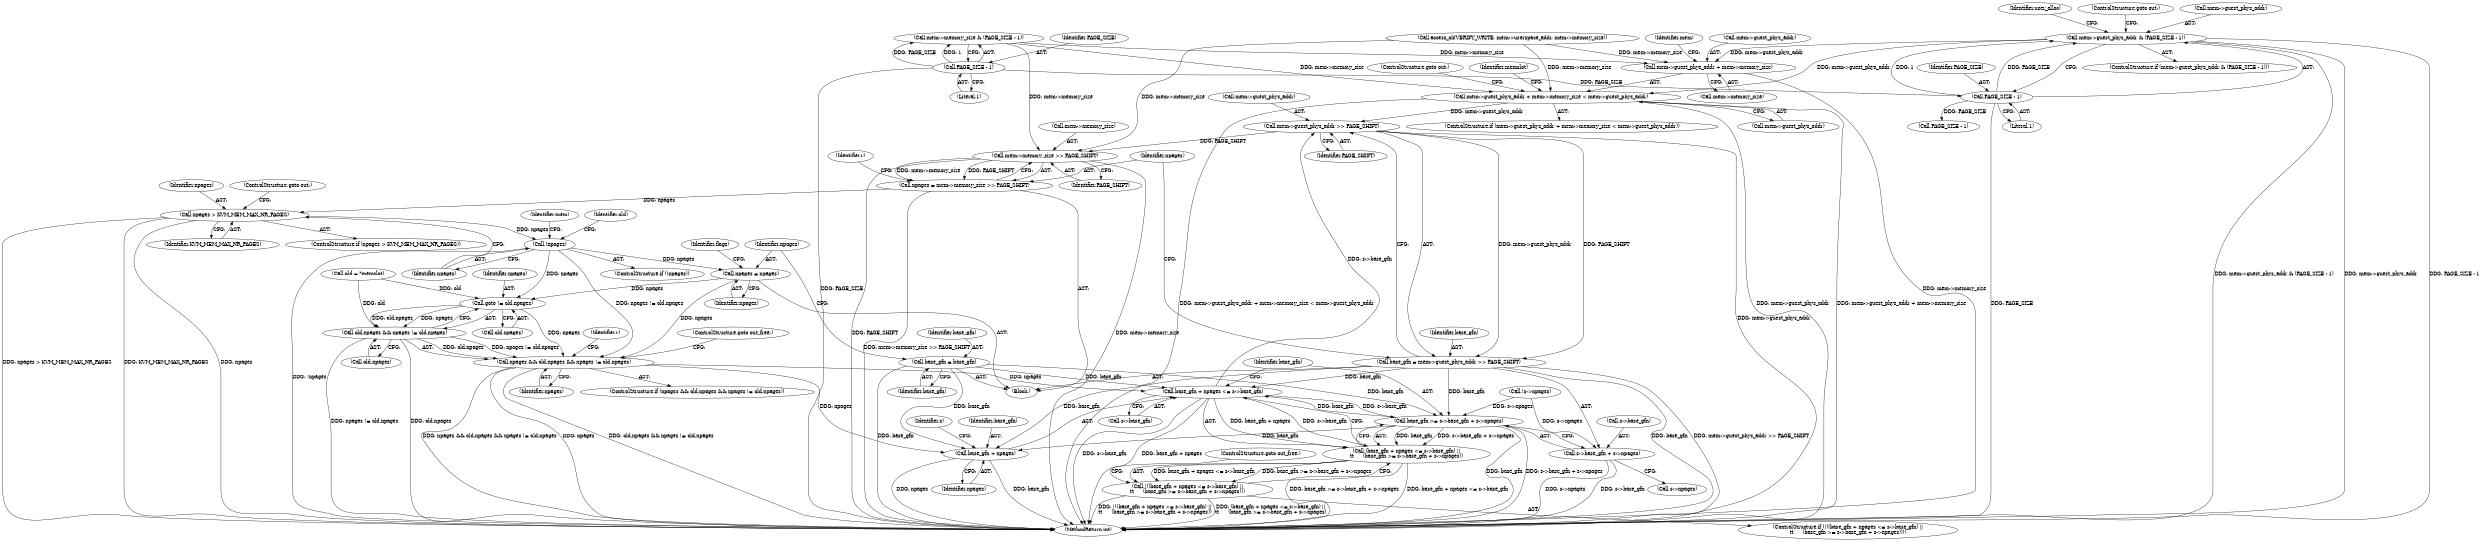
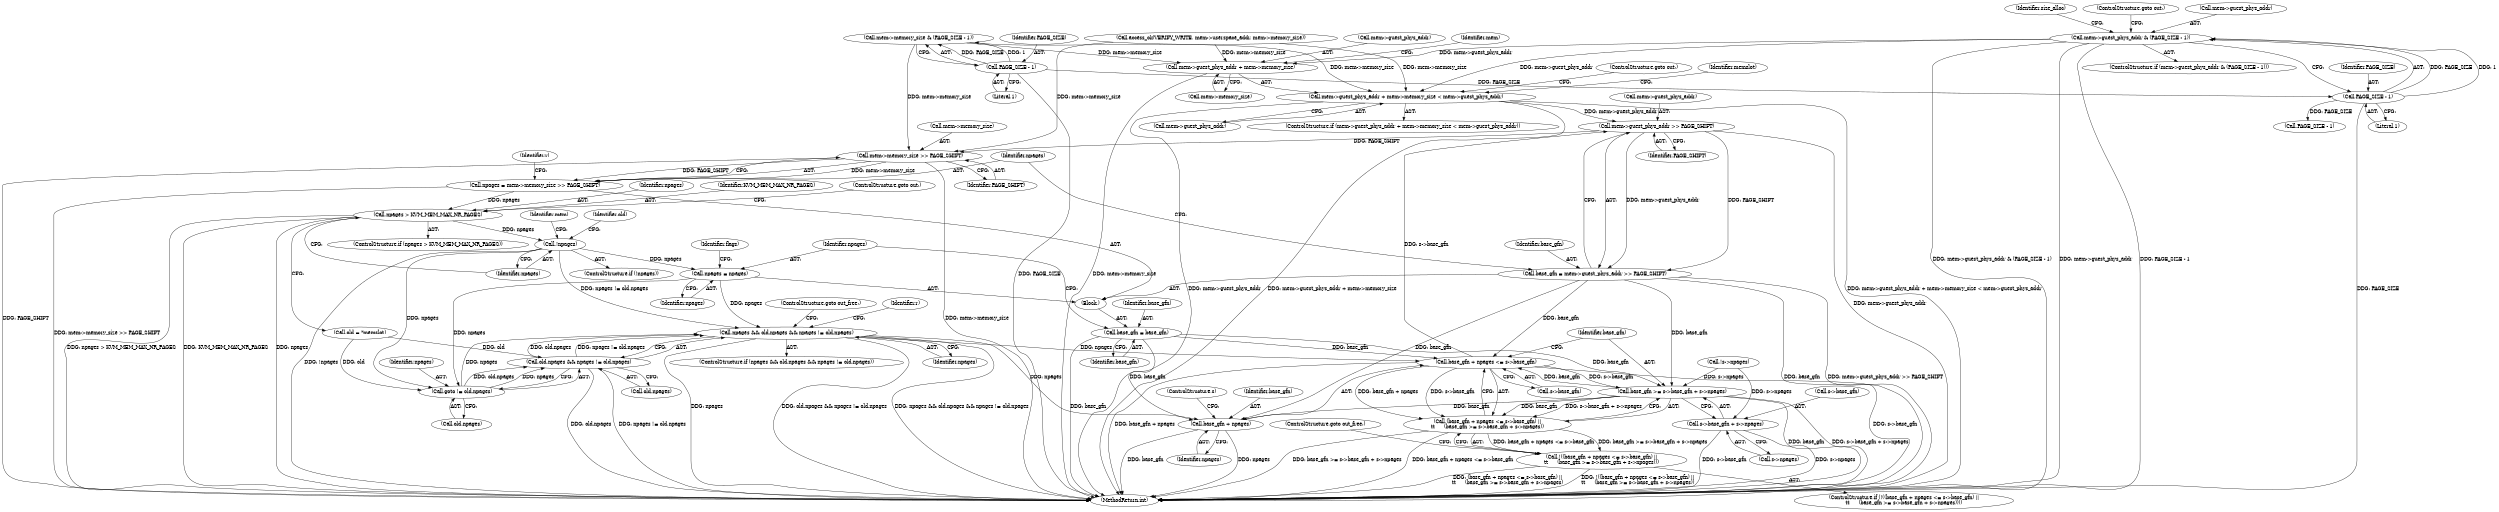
(2035, 9) -> (2041, 9)
(213, 227) -> (292, 256)
none -> (668, 342)
(979, 381) -> (1111, 317)
(1561, 385) -> (1741, 449)
(929, 422) -> (1192, 392)
